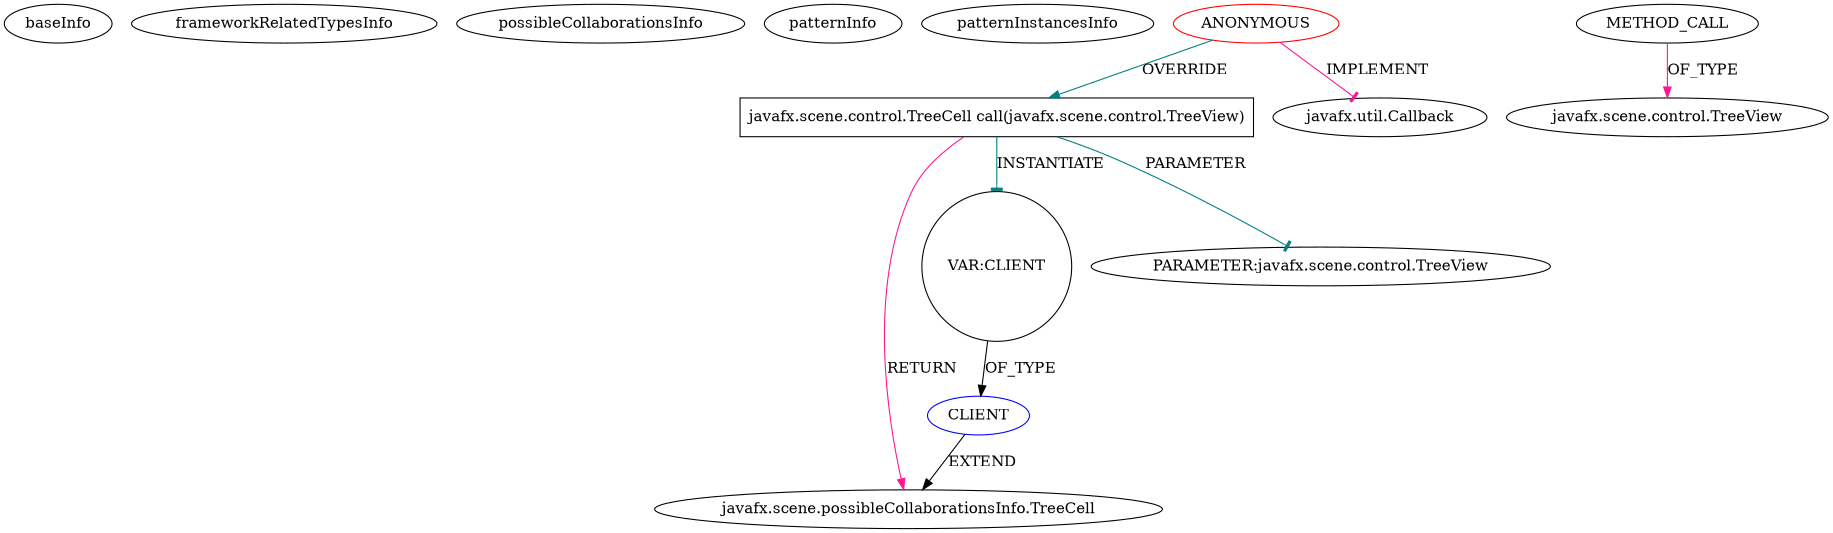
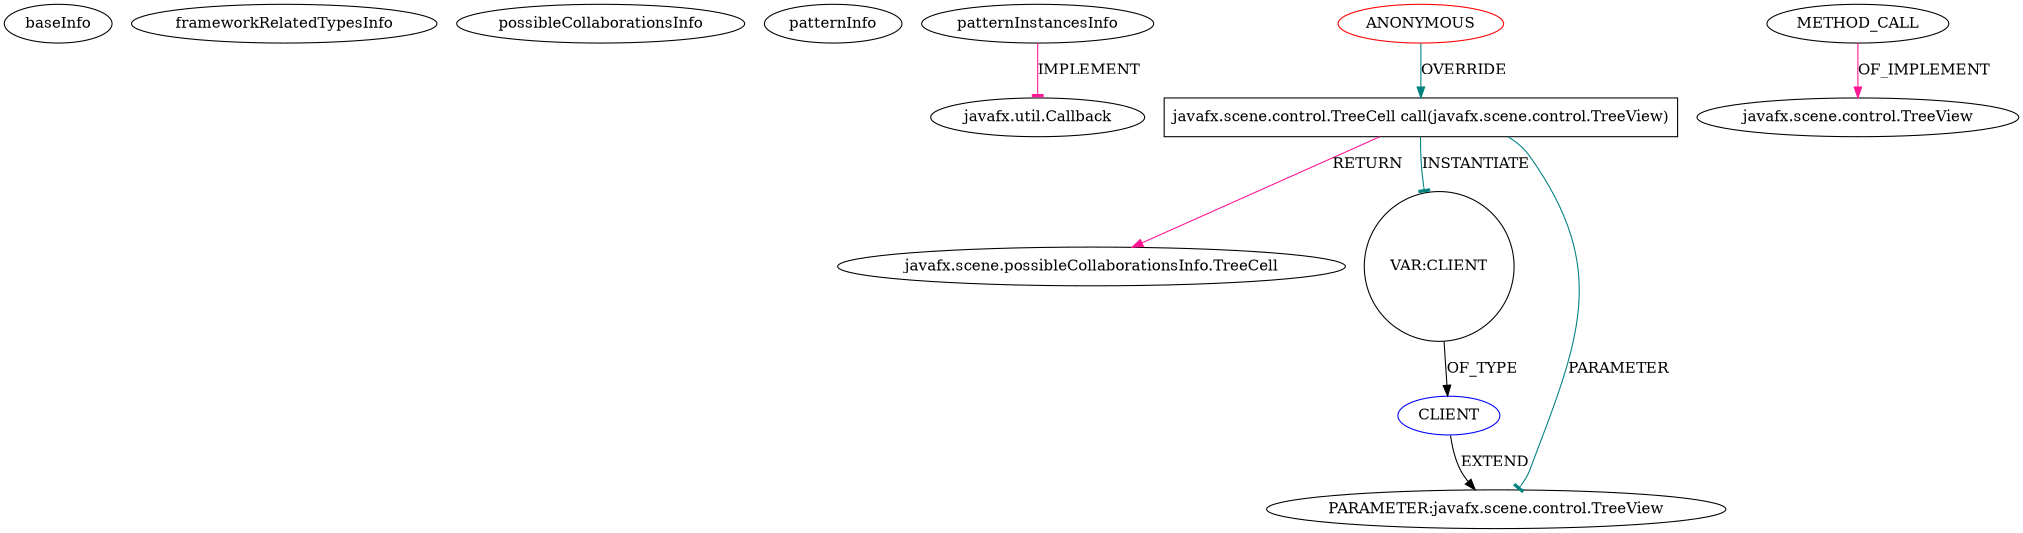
(1316, 69) -> (1038, 68)
(1703, 71) -> (1924, 71)
(947, 458) -> (1456, 460)
